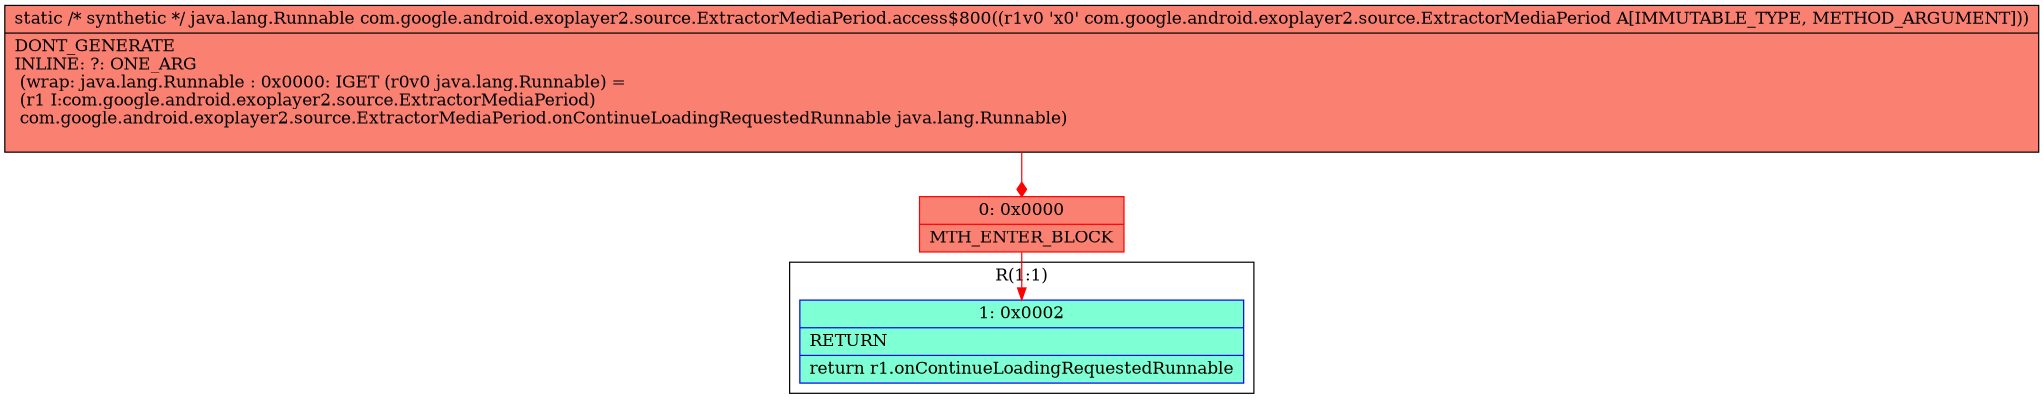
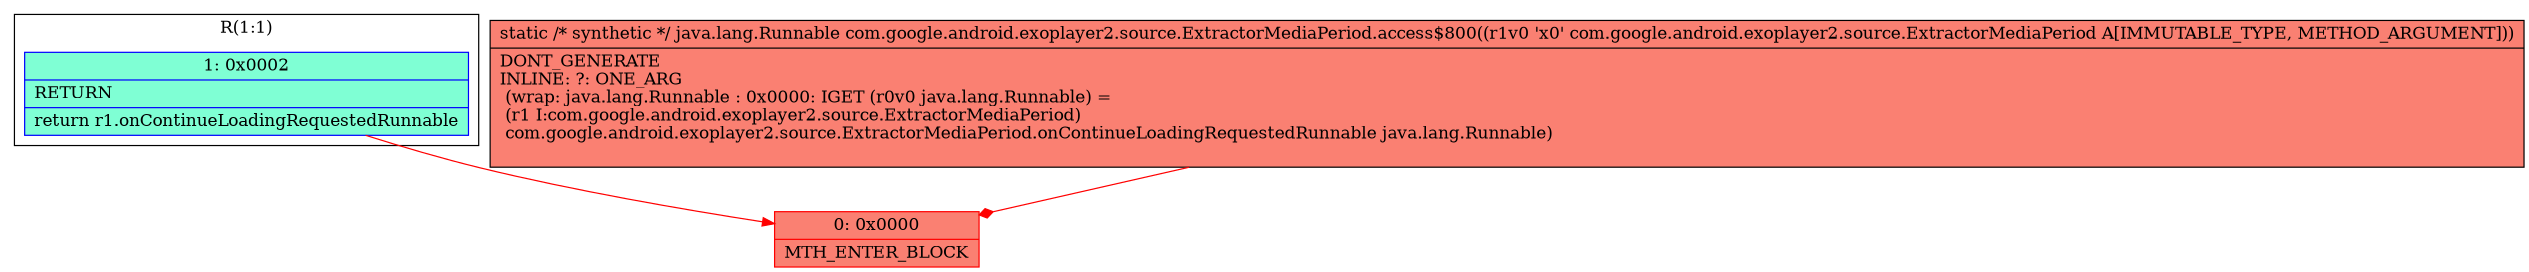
(1022, 270) -> (562, 186)
